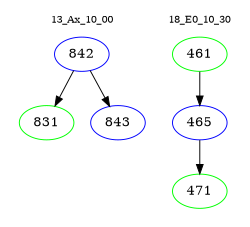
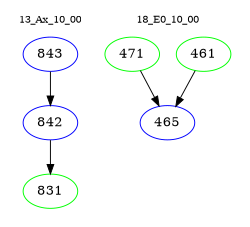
(200, 20) -> (168, 20)
(98, 84) -> (50, 84)
(200, 152) -> (147, 84)
